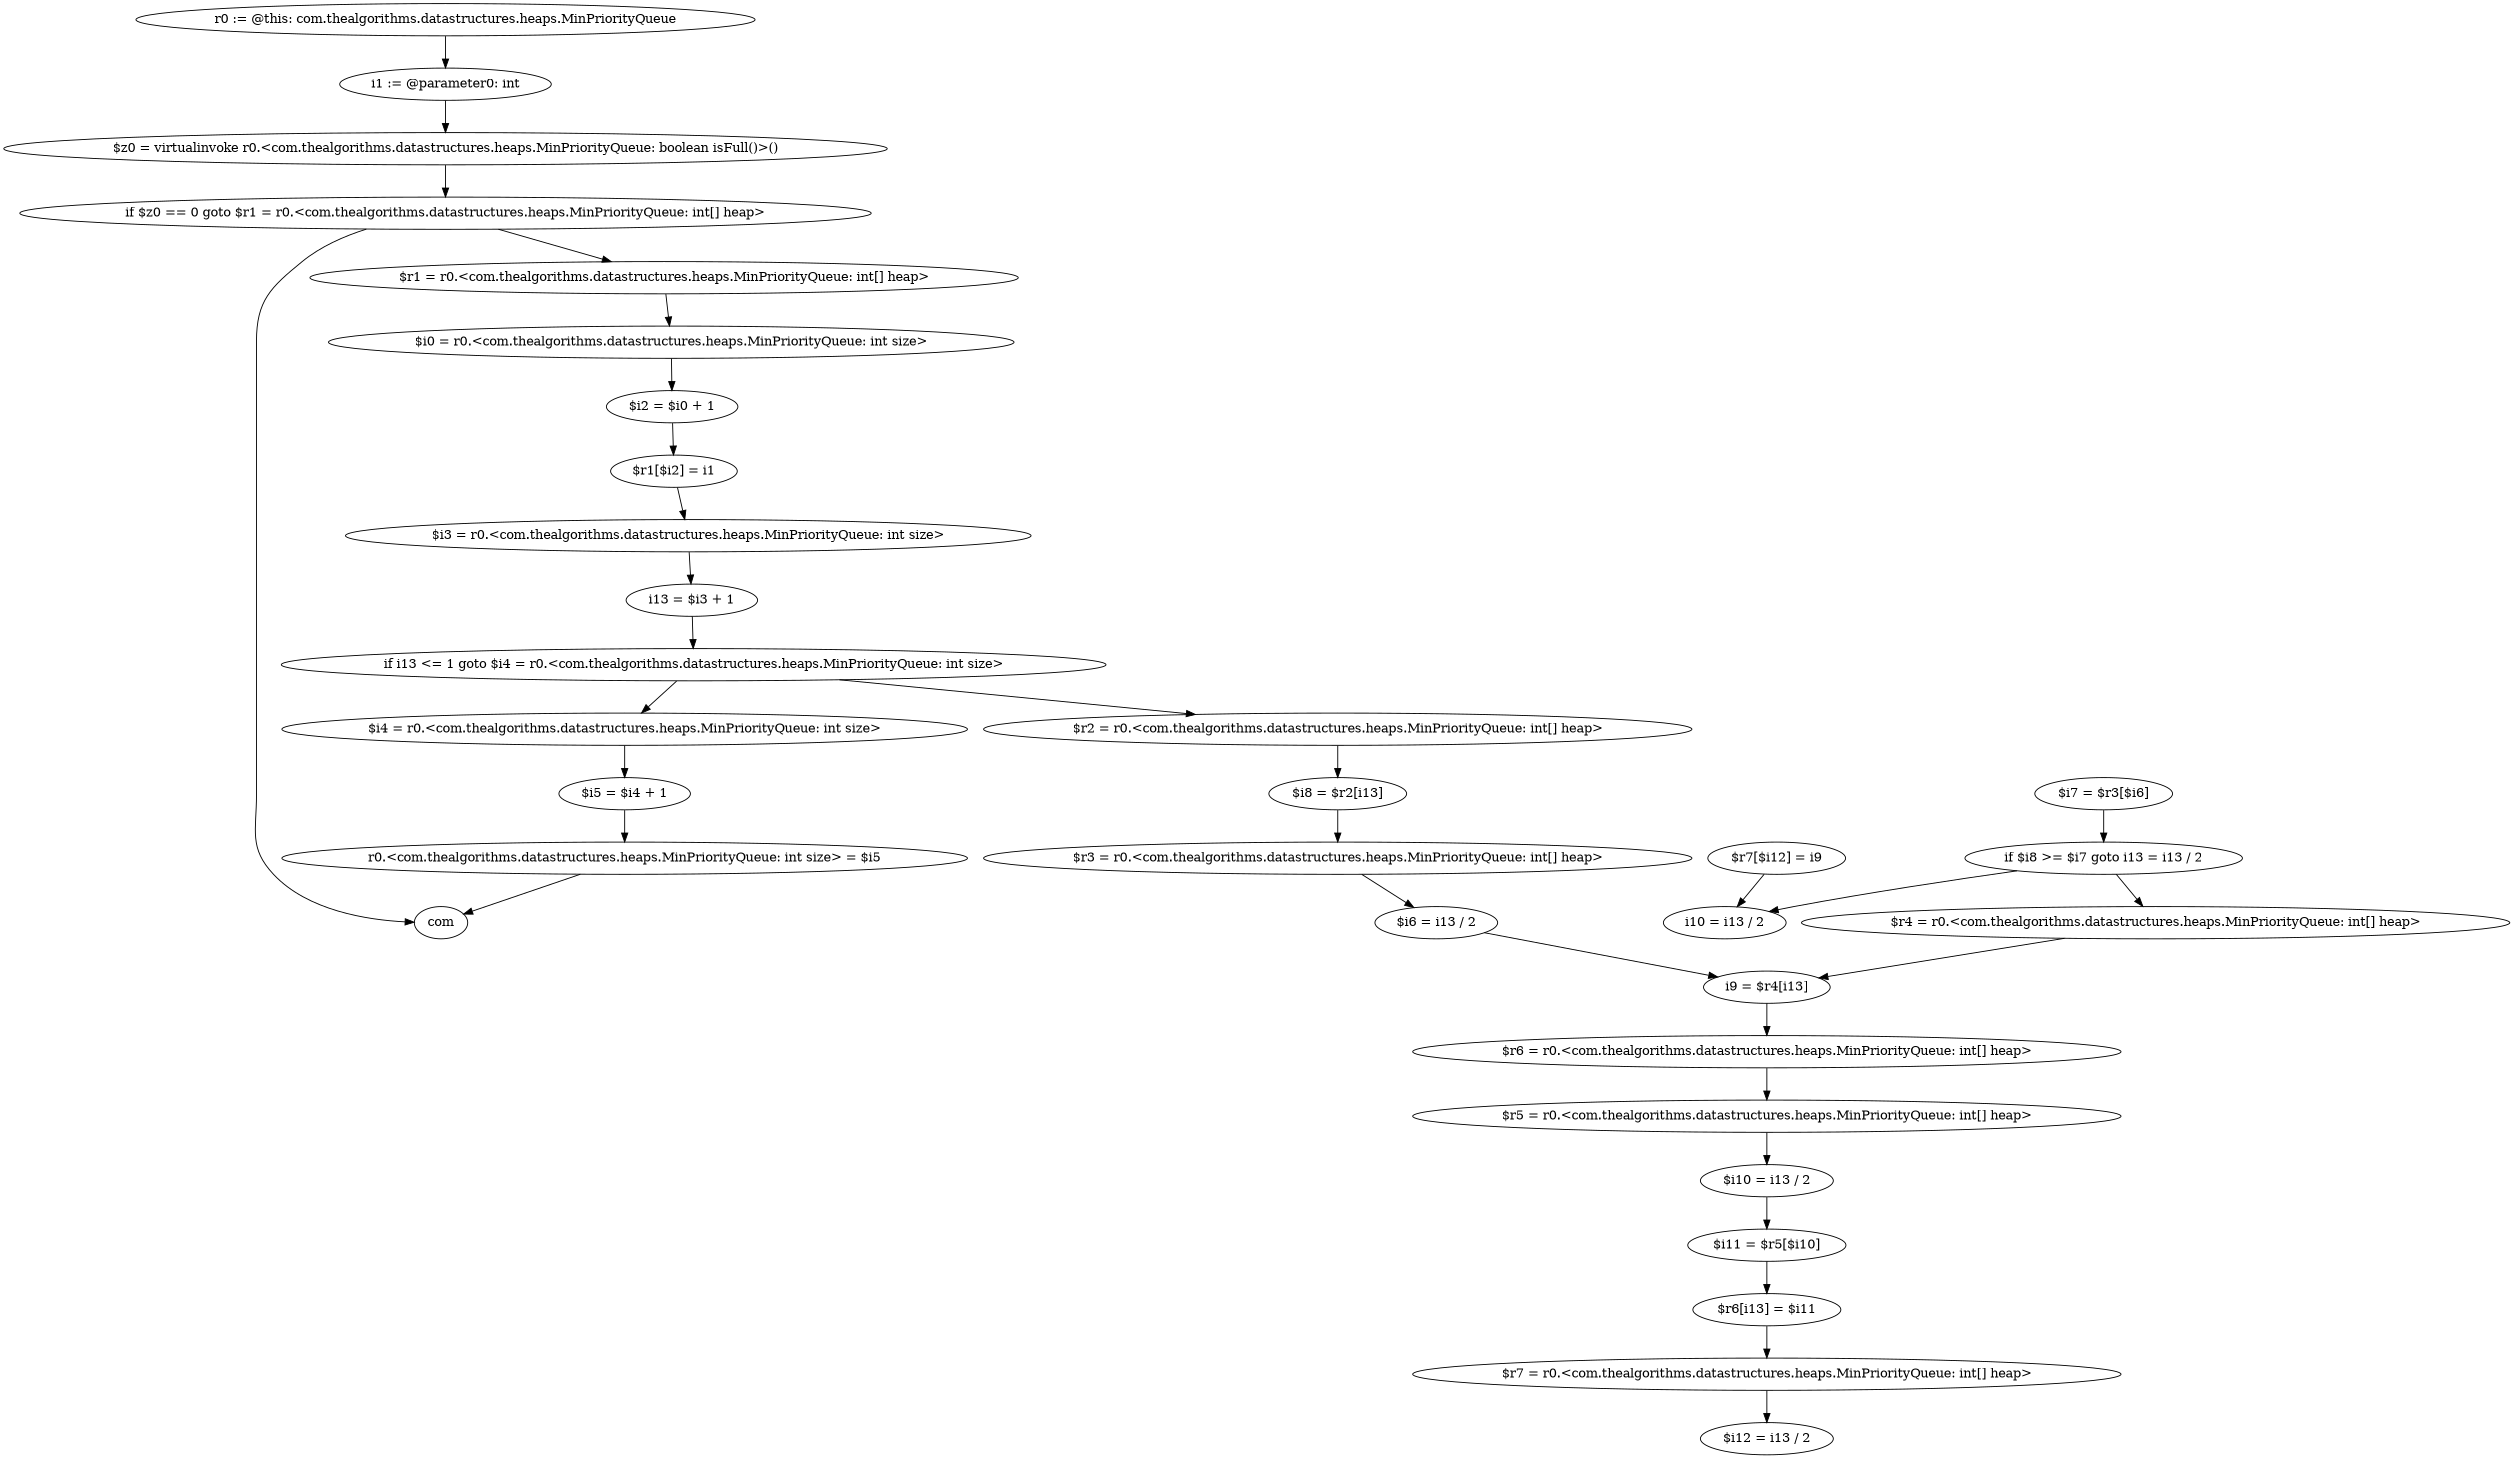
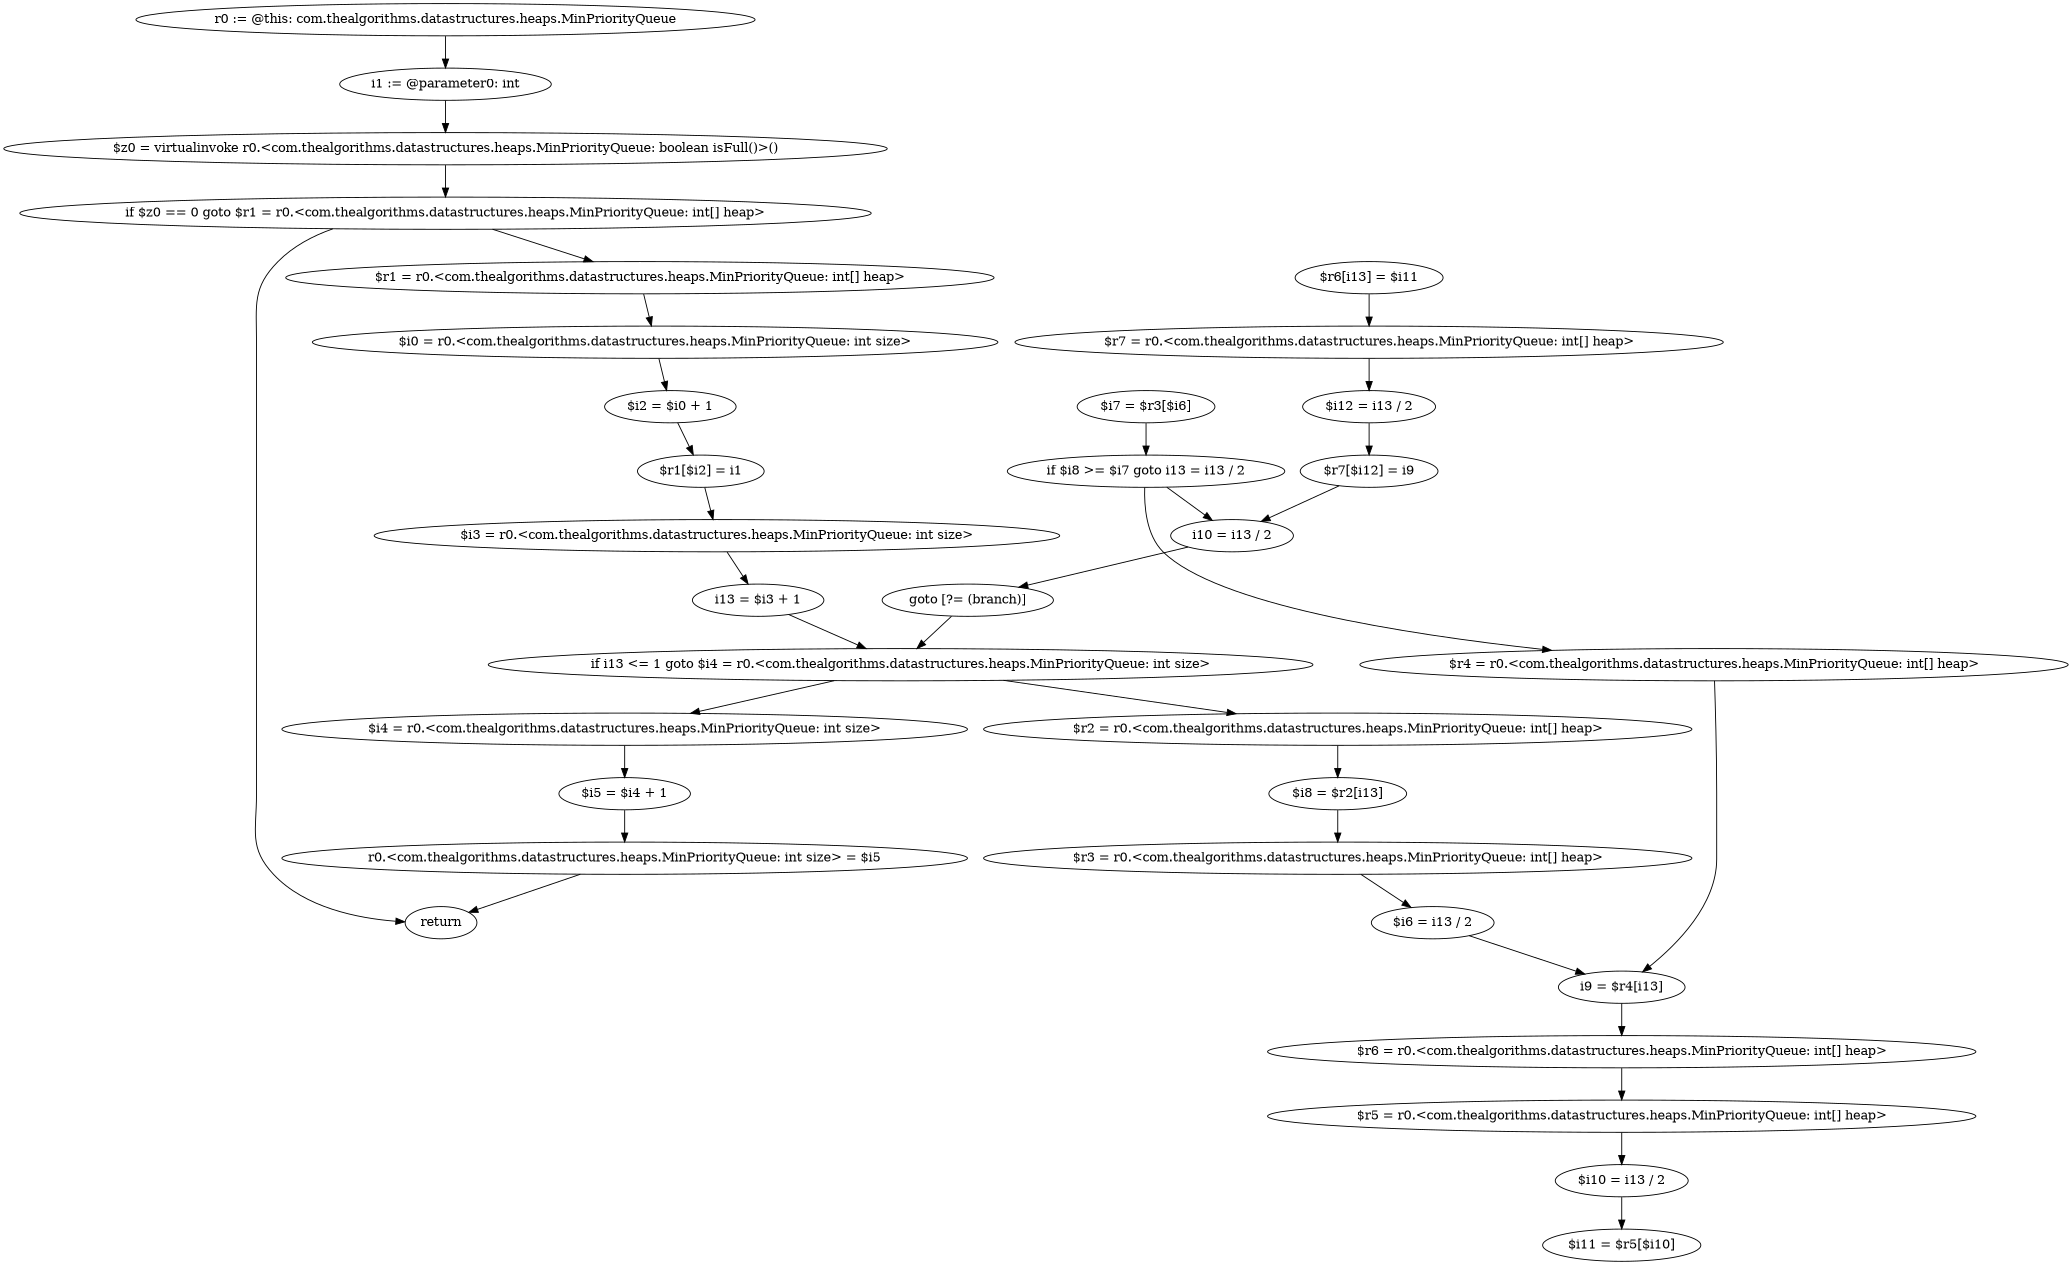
none -> (1369, 435)
none -> (968, 600)
(441, 923) -> (441, 923)
(1767, 1273) -> none
